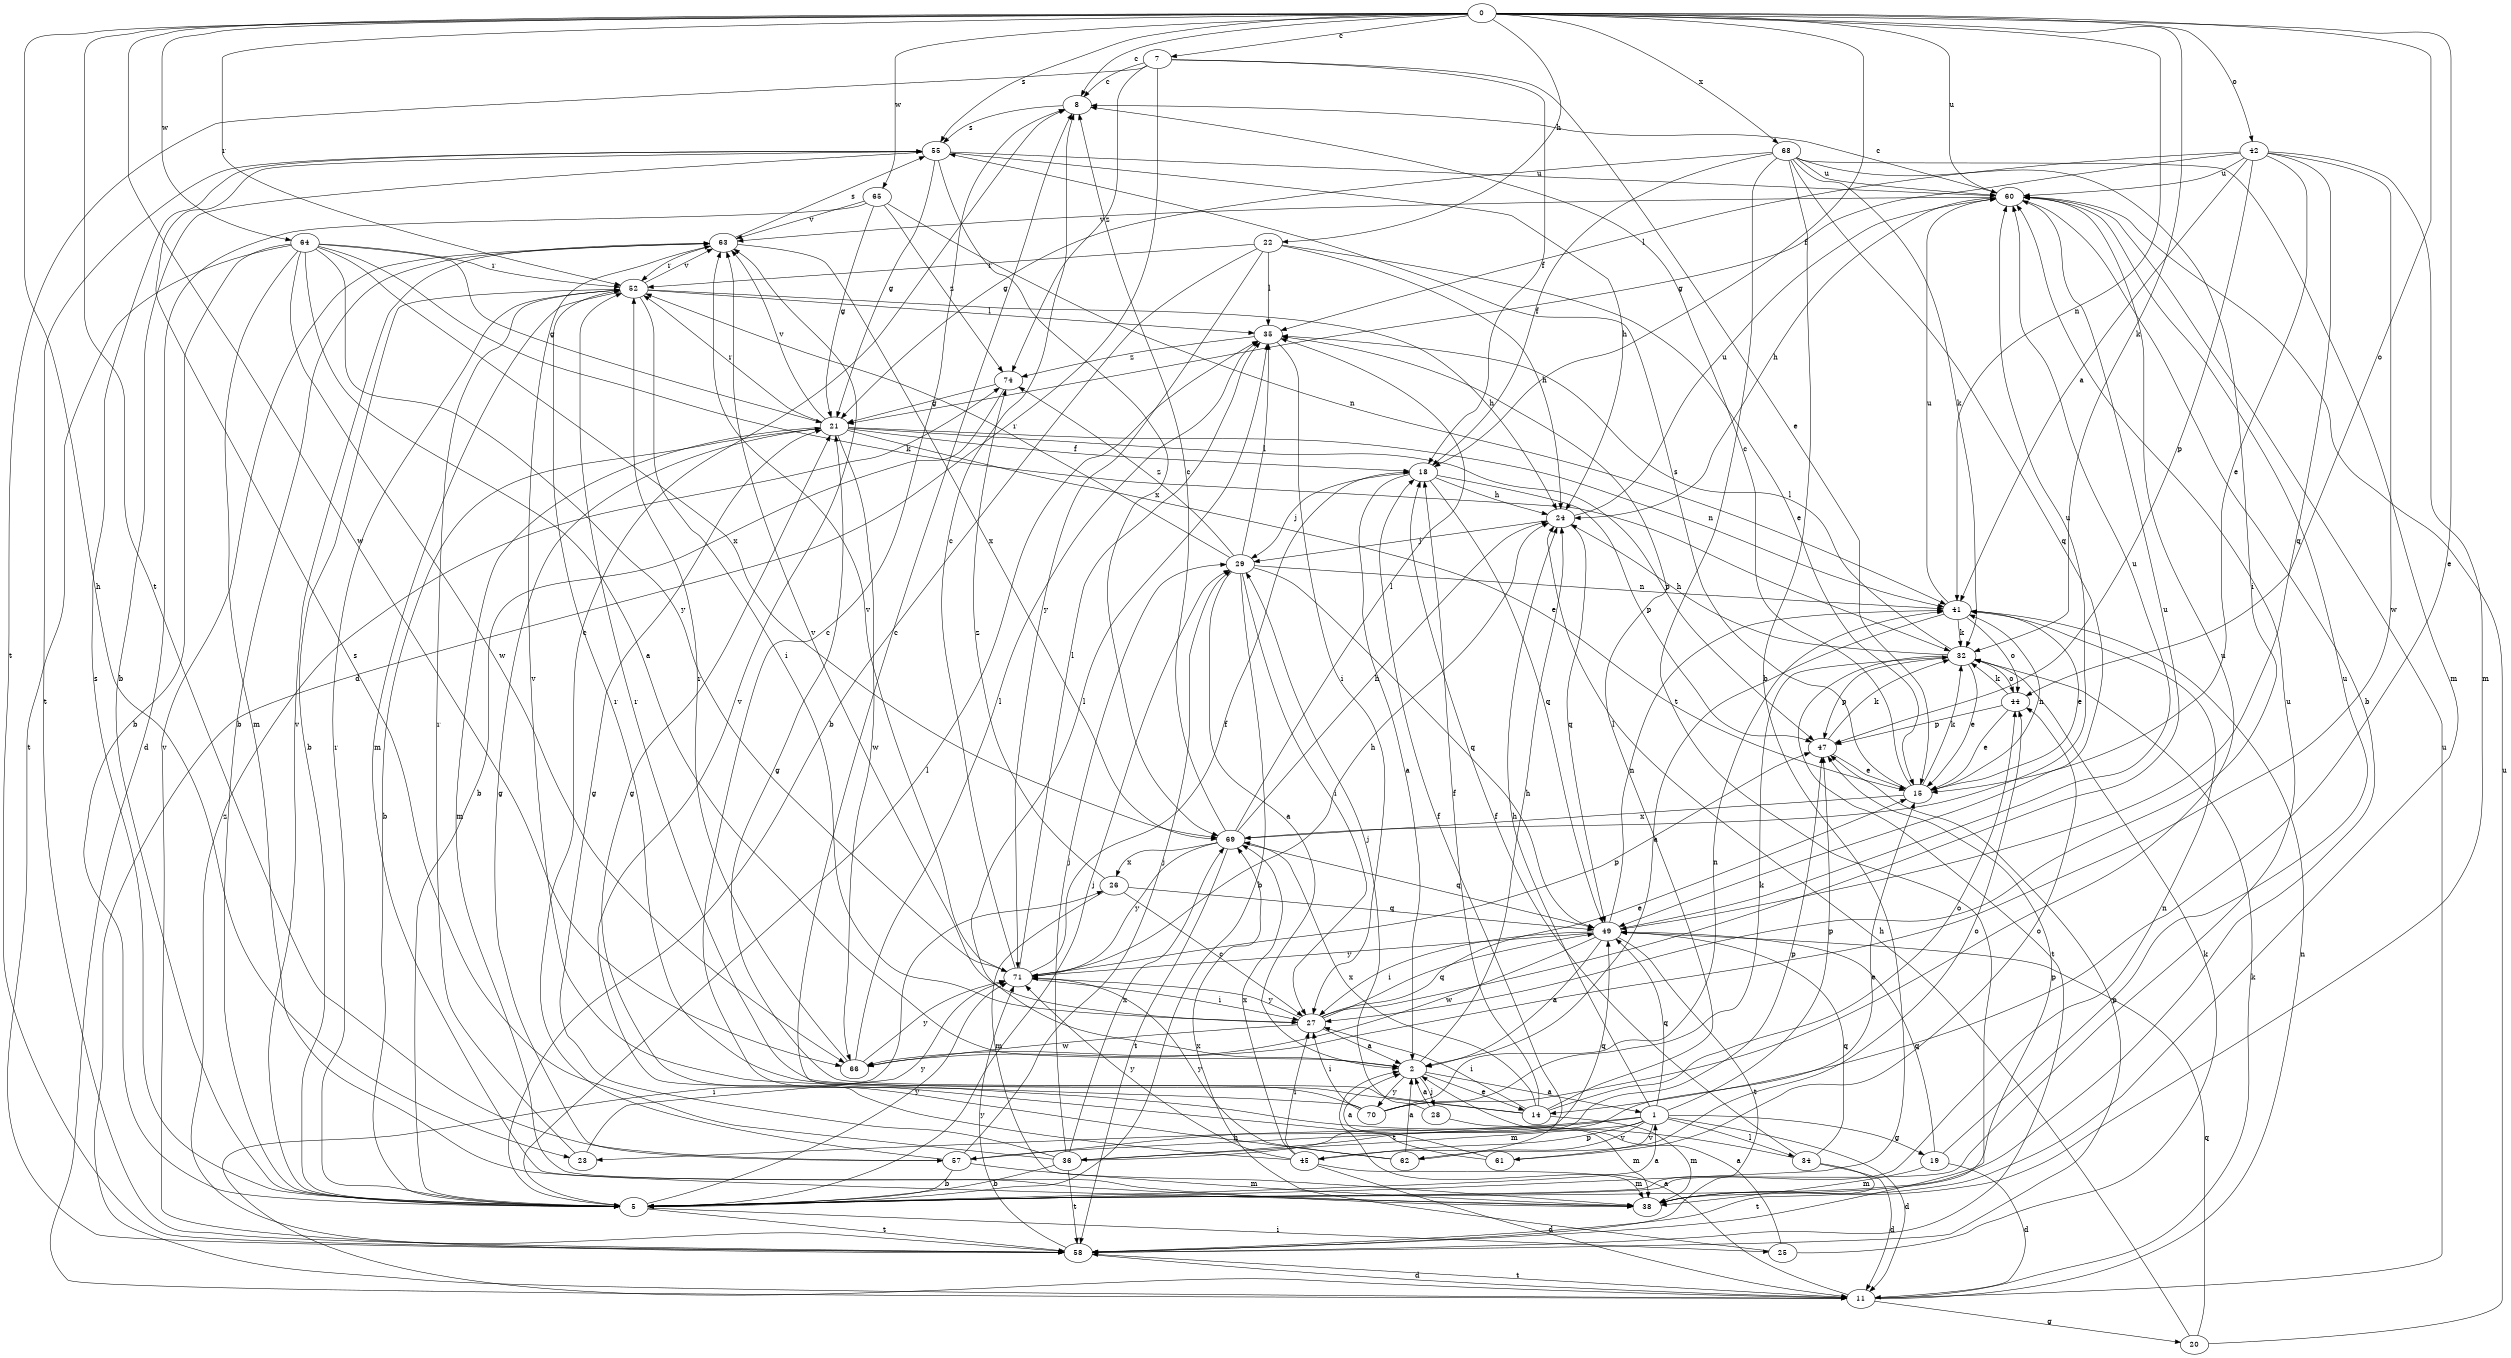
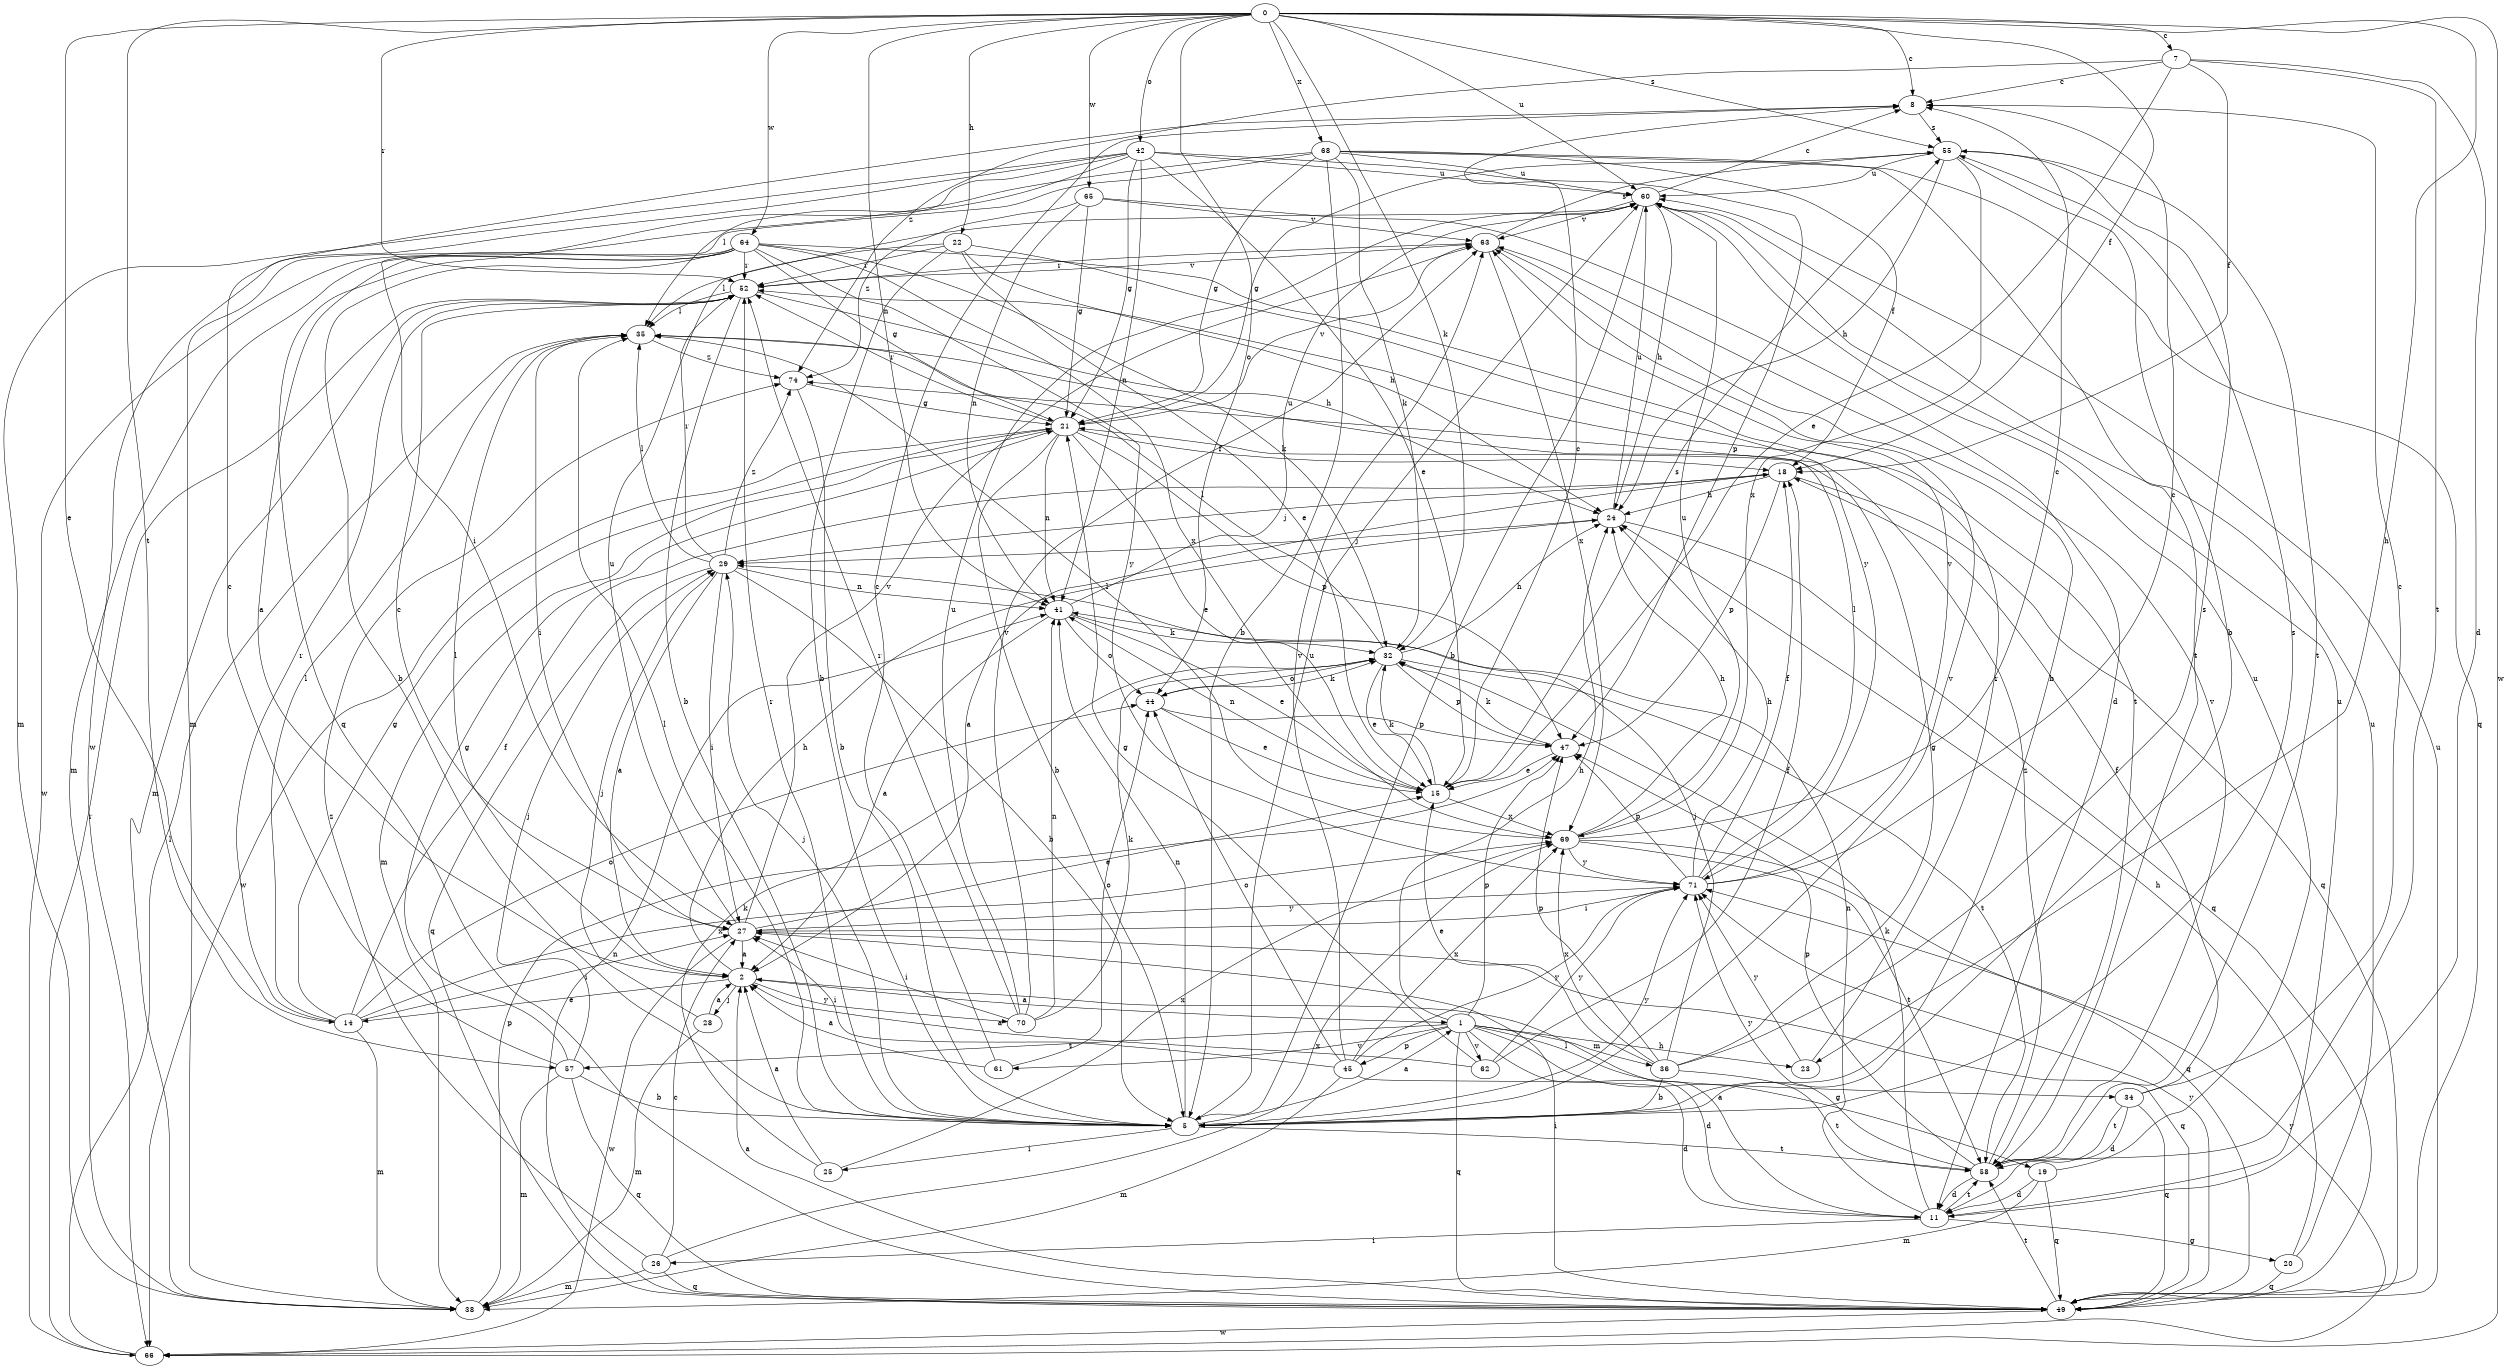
(2082, 381) -> (1125, 381)
(787, 656) -> (399, 610)
(1161, 850) -> (1162, 1147)
